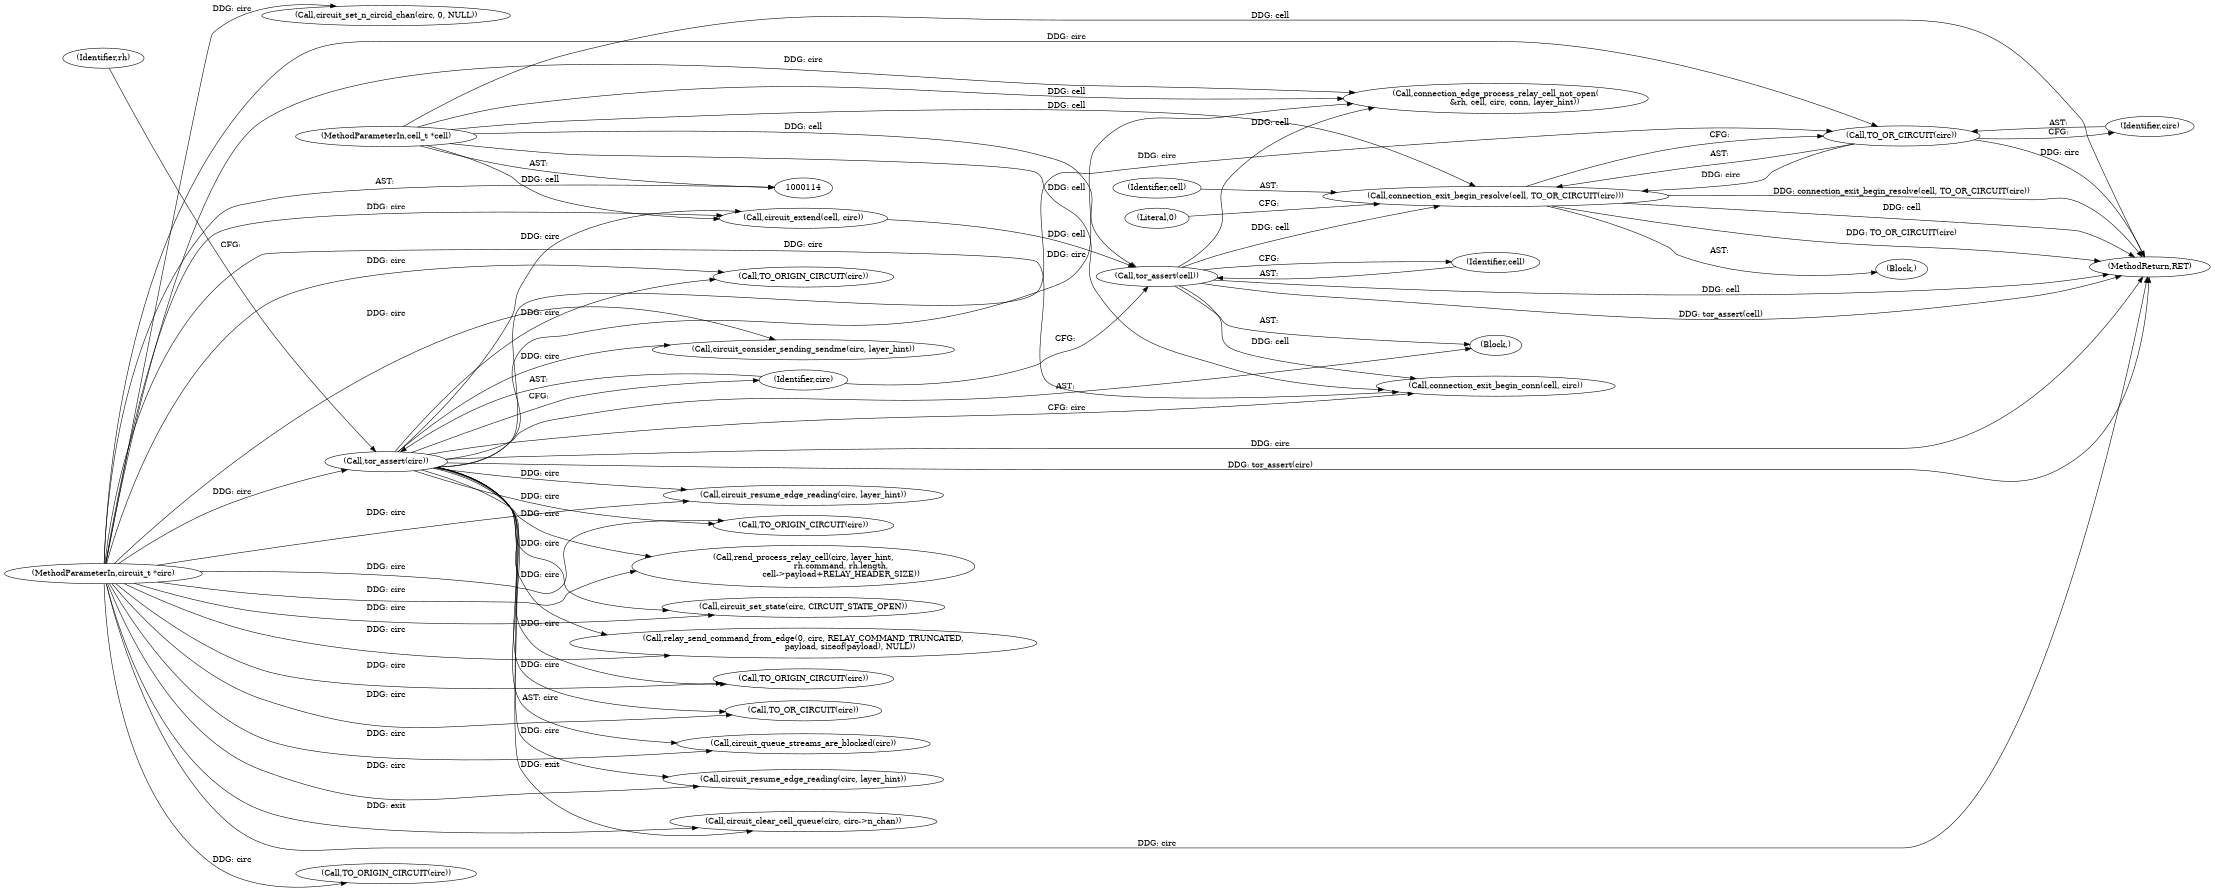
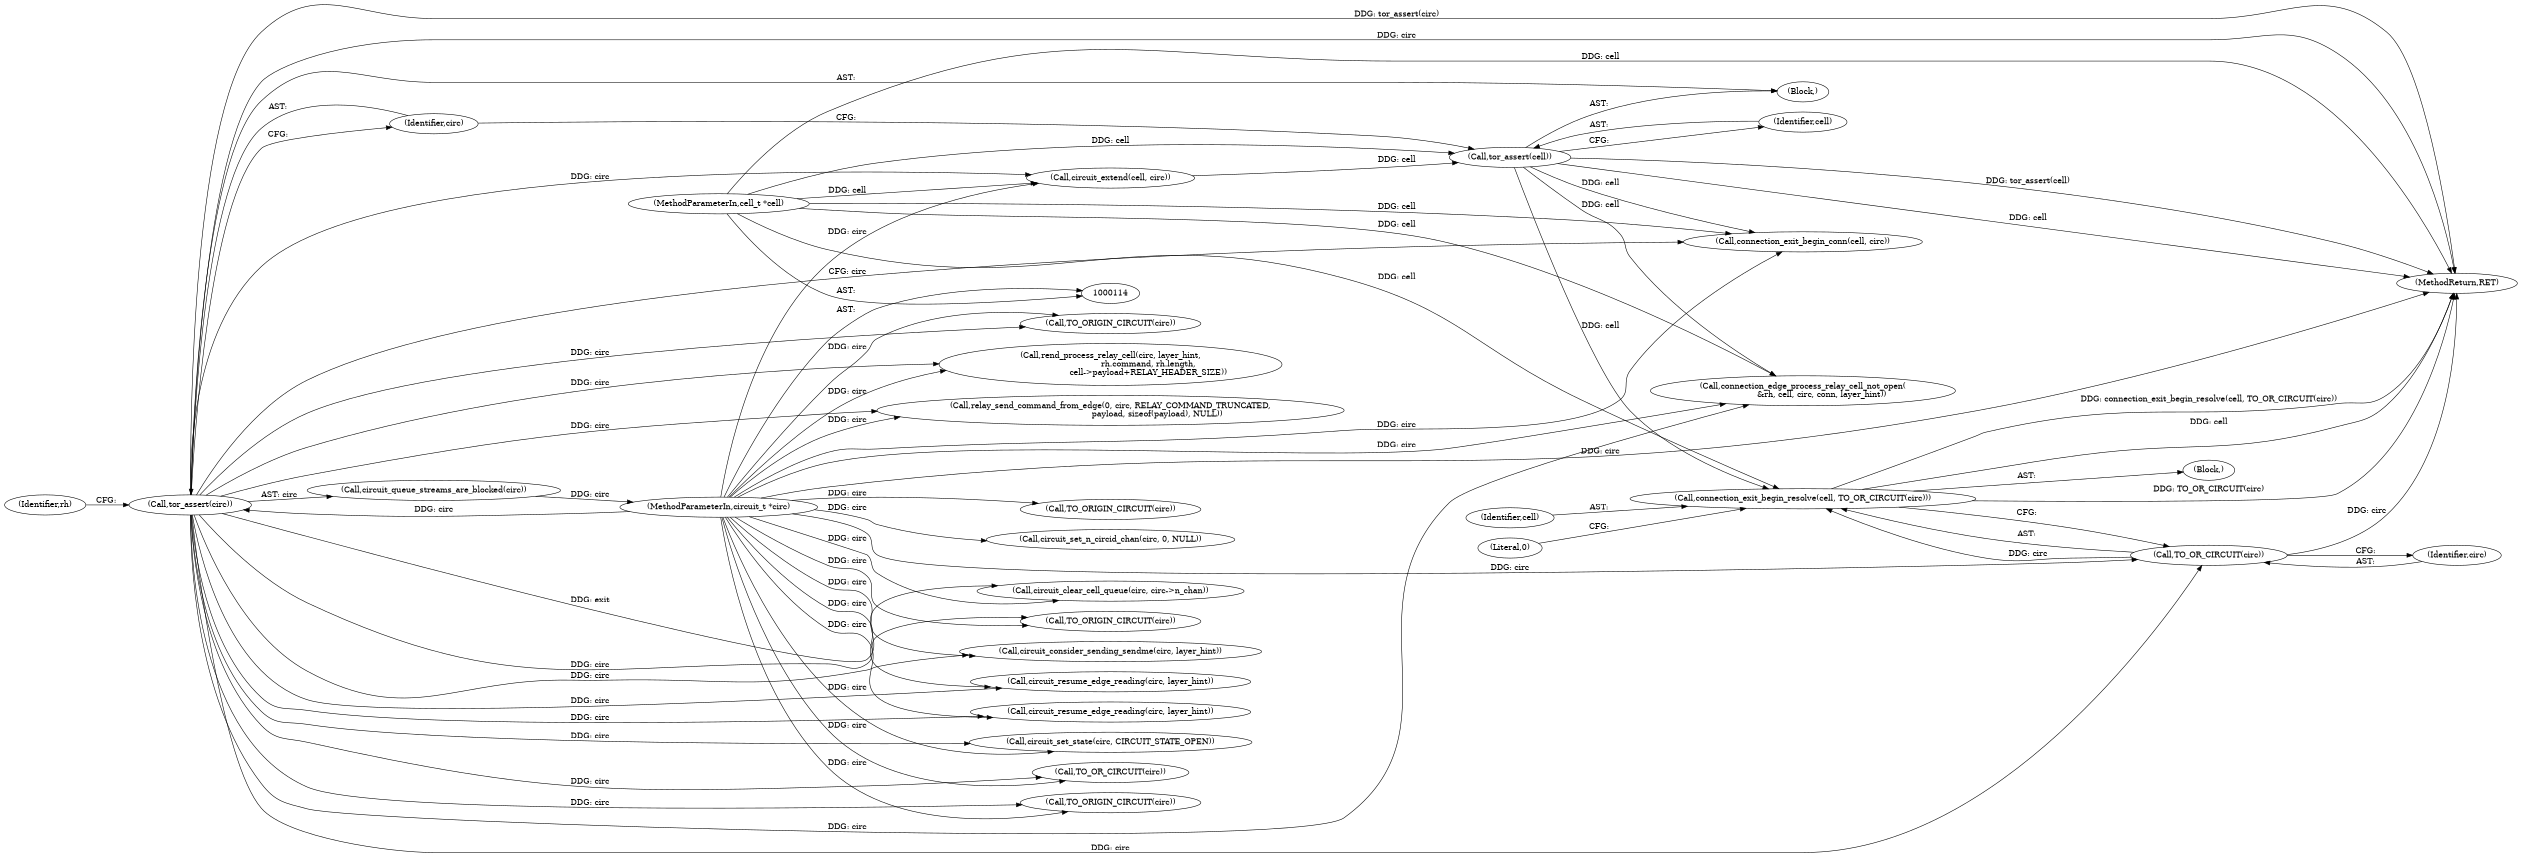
(373, 757) -> (582, 499)
(386, 806) -> (847, 539)
